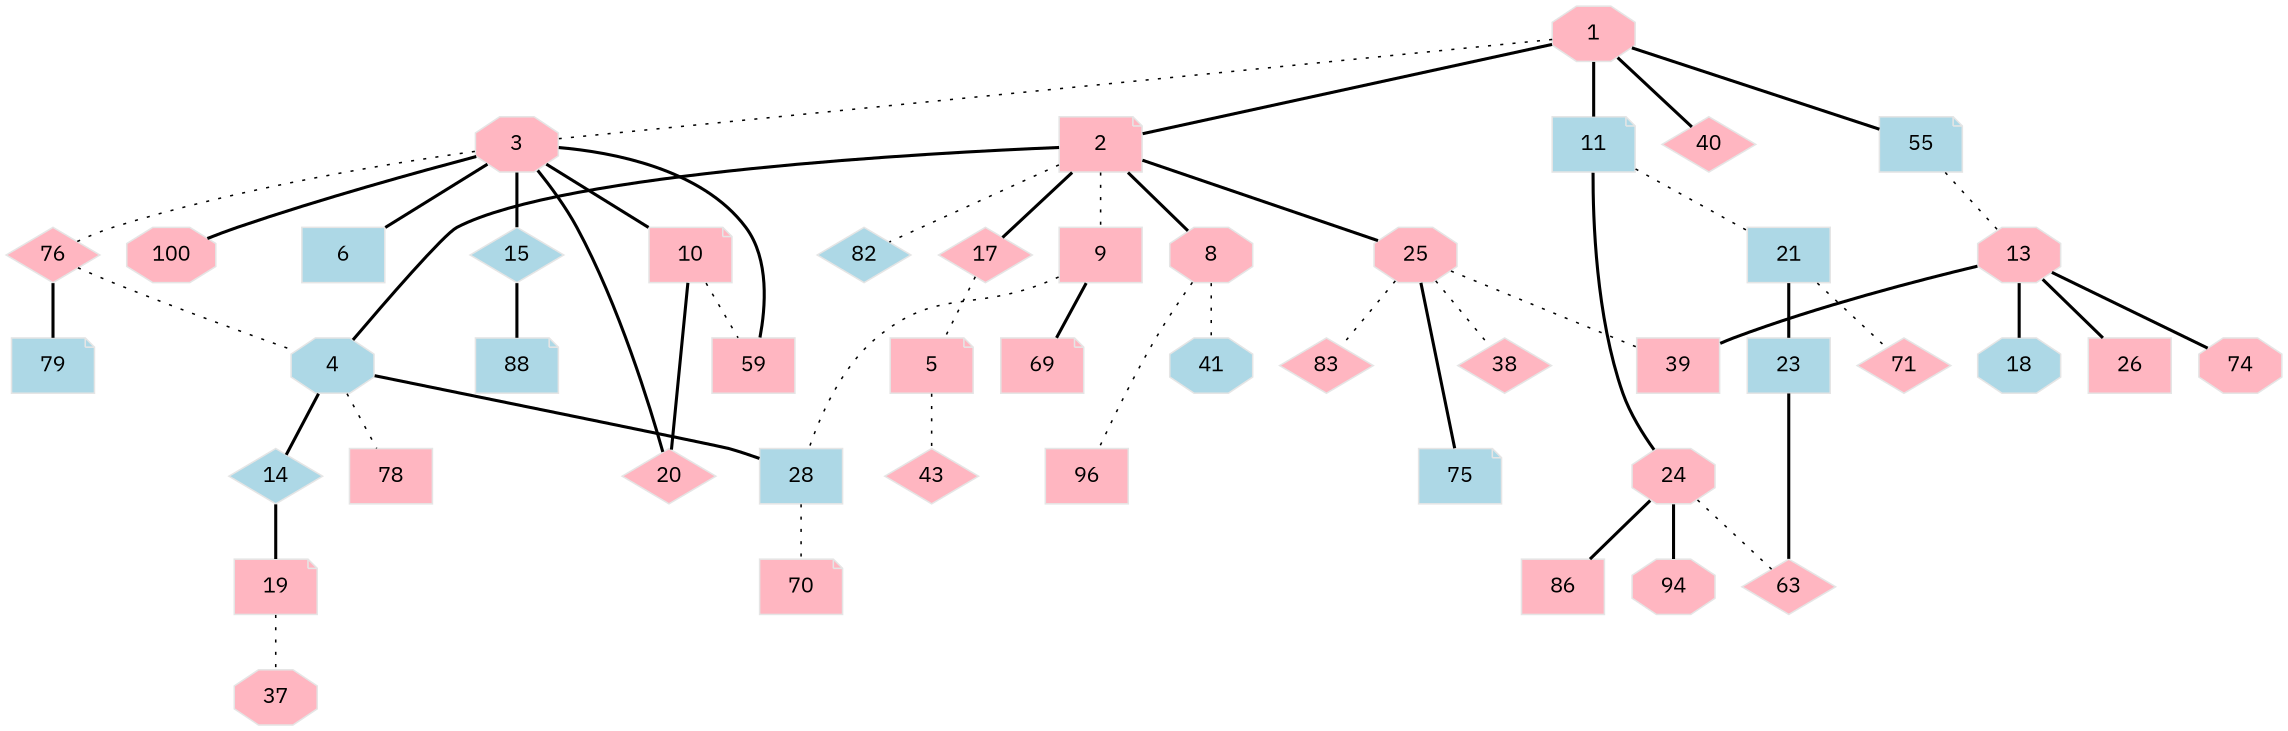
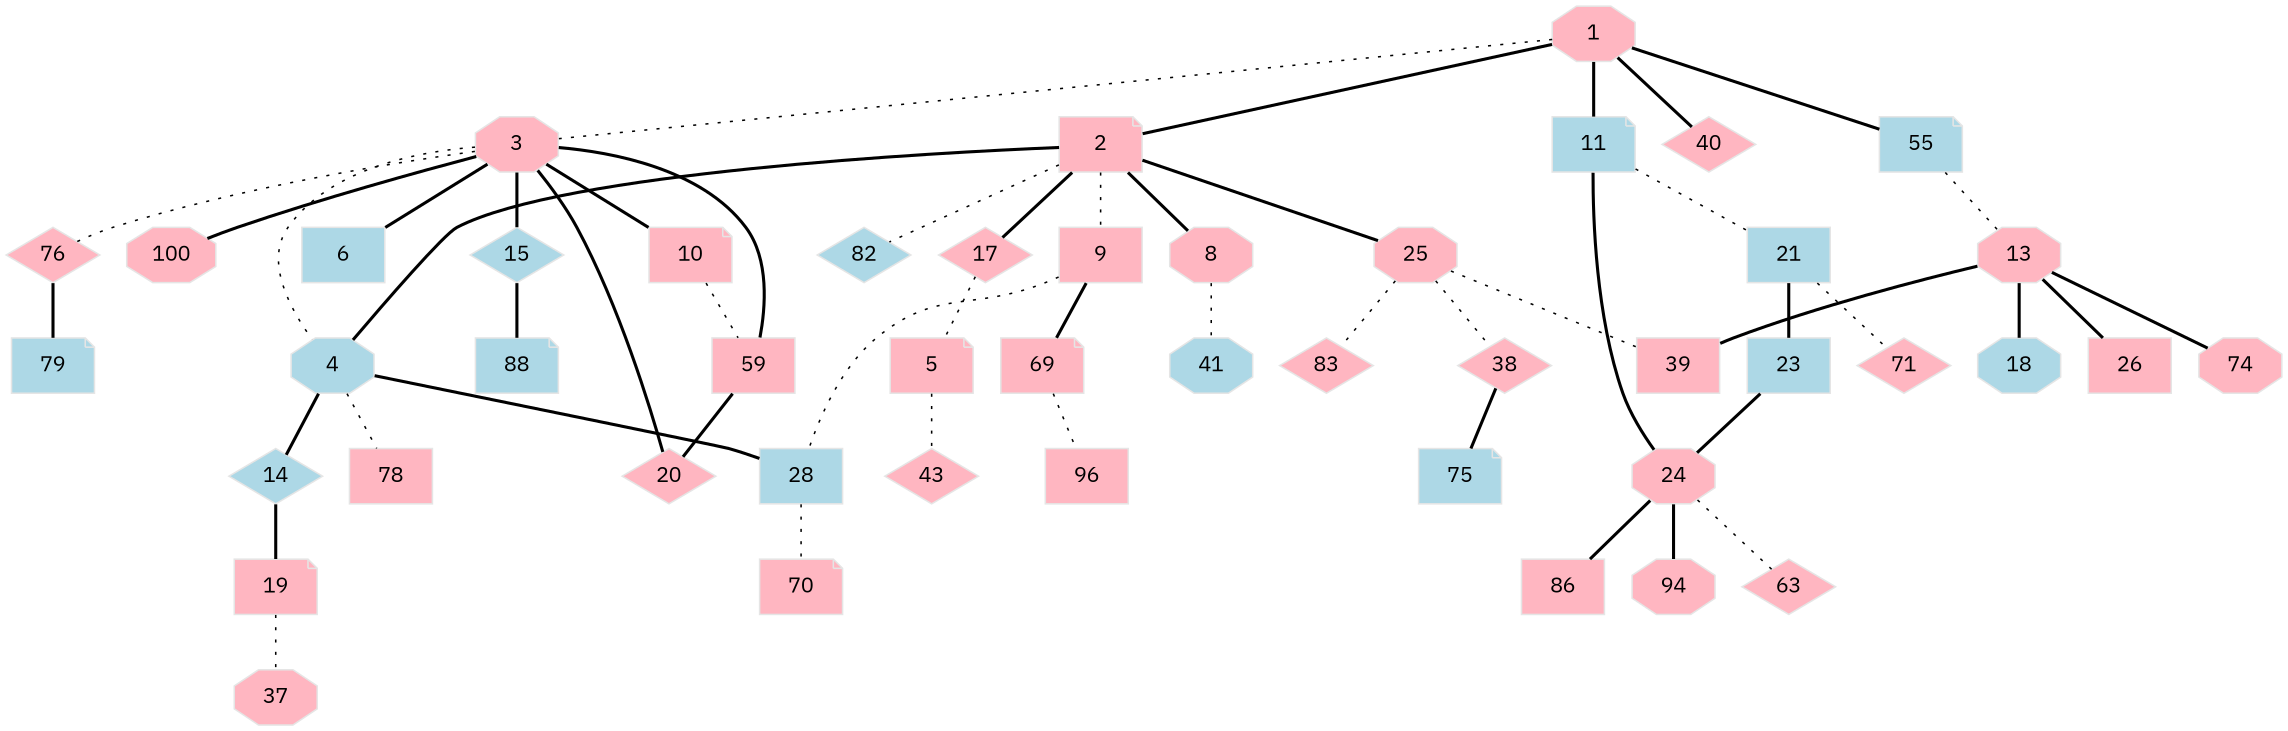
(186, 311) -> (333, 187)
(1142, 363) -> (1065, 421)
(680, 366) -> (708, 425)
(1438, 366) -> (1483, 418)
(1789, 476) -> (1729, 423)
